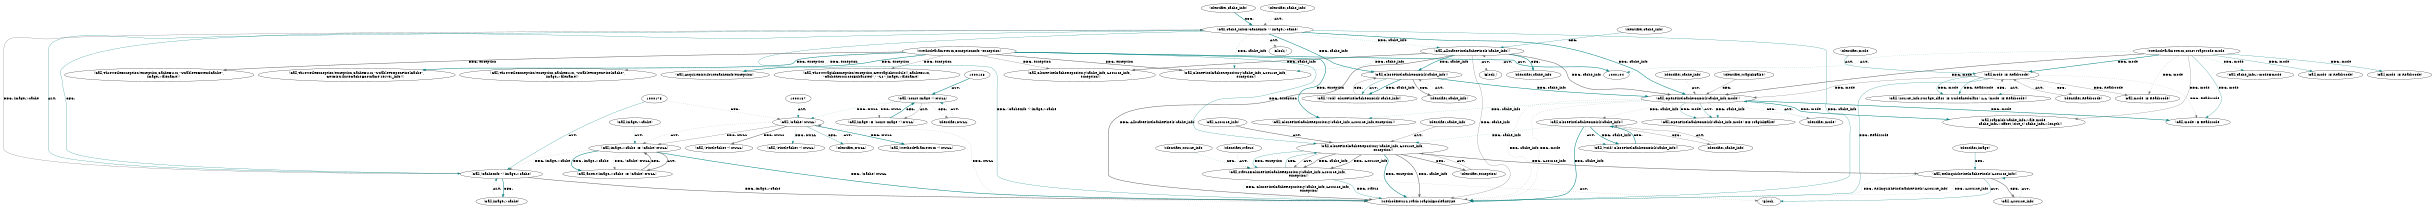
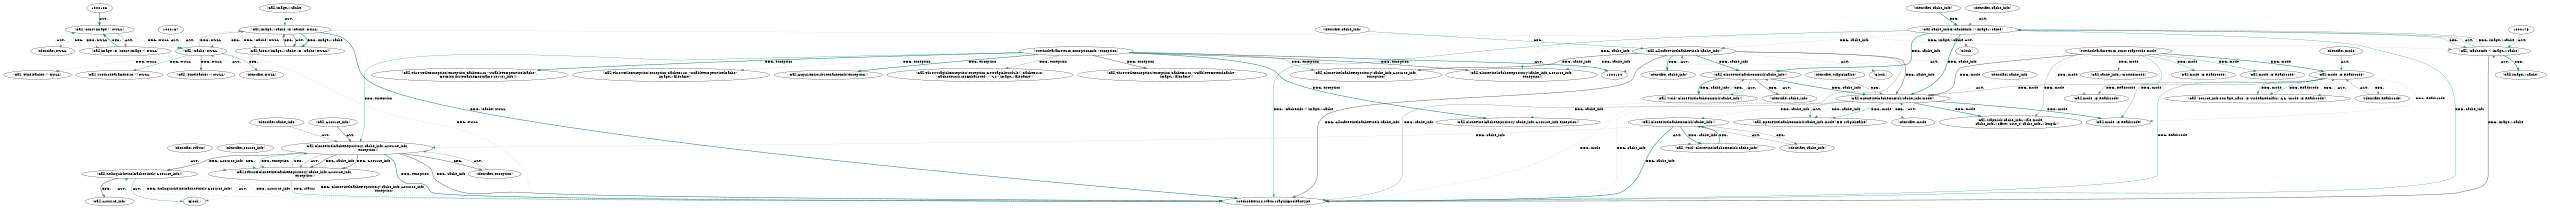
(722, 110) -> (234, 38)
(858, 134) -> (162, 63)
(1975, 148) -> none
